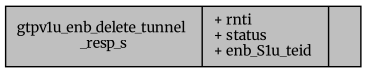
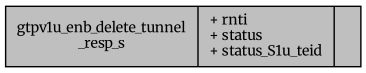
(263, 51) -> (266, 51)
